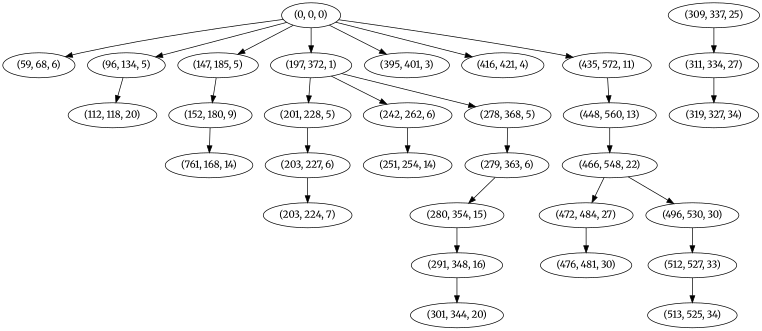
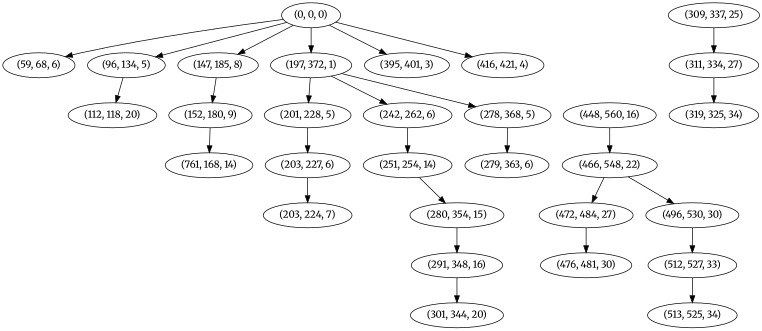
(218, 65) -> (218, 65)
(607, 65) -> none
(610, 115) -> (610, 115)
(714, 115) -> (714, 115)
(484, 188) -> (430, 188)
